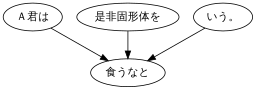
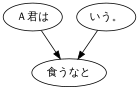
(128, 17) -> none
